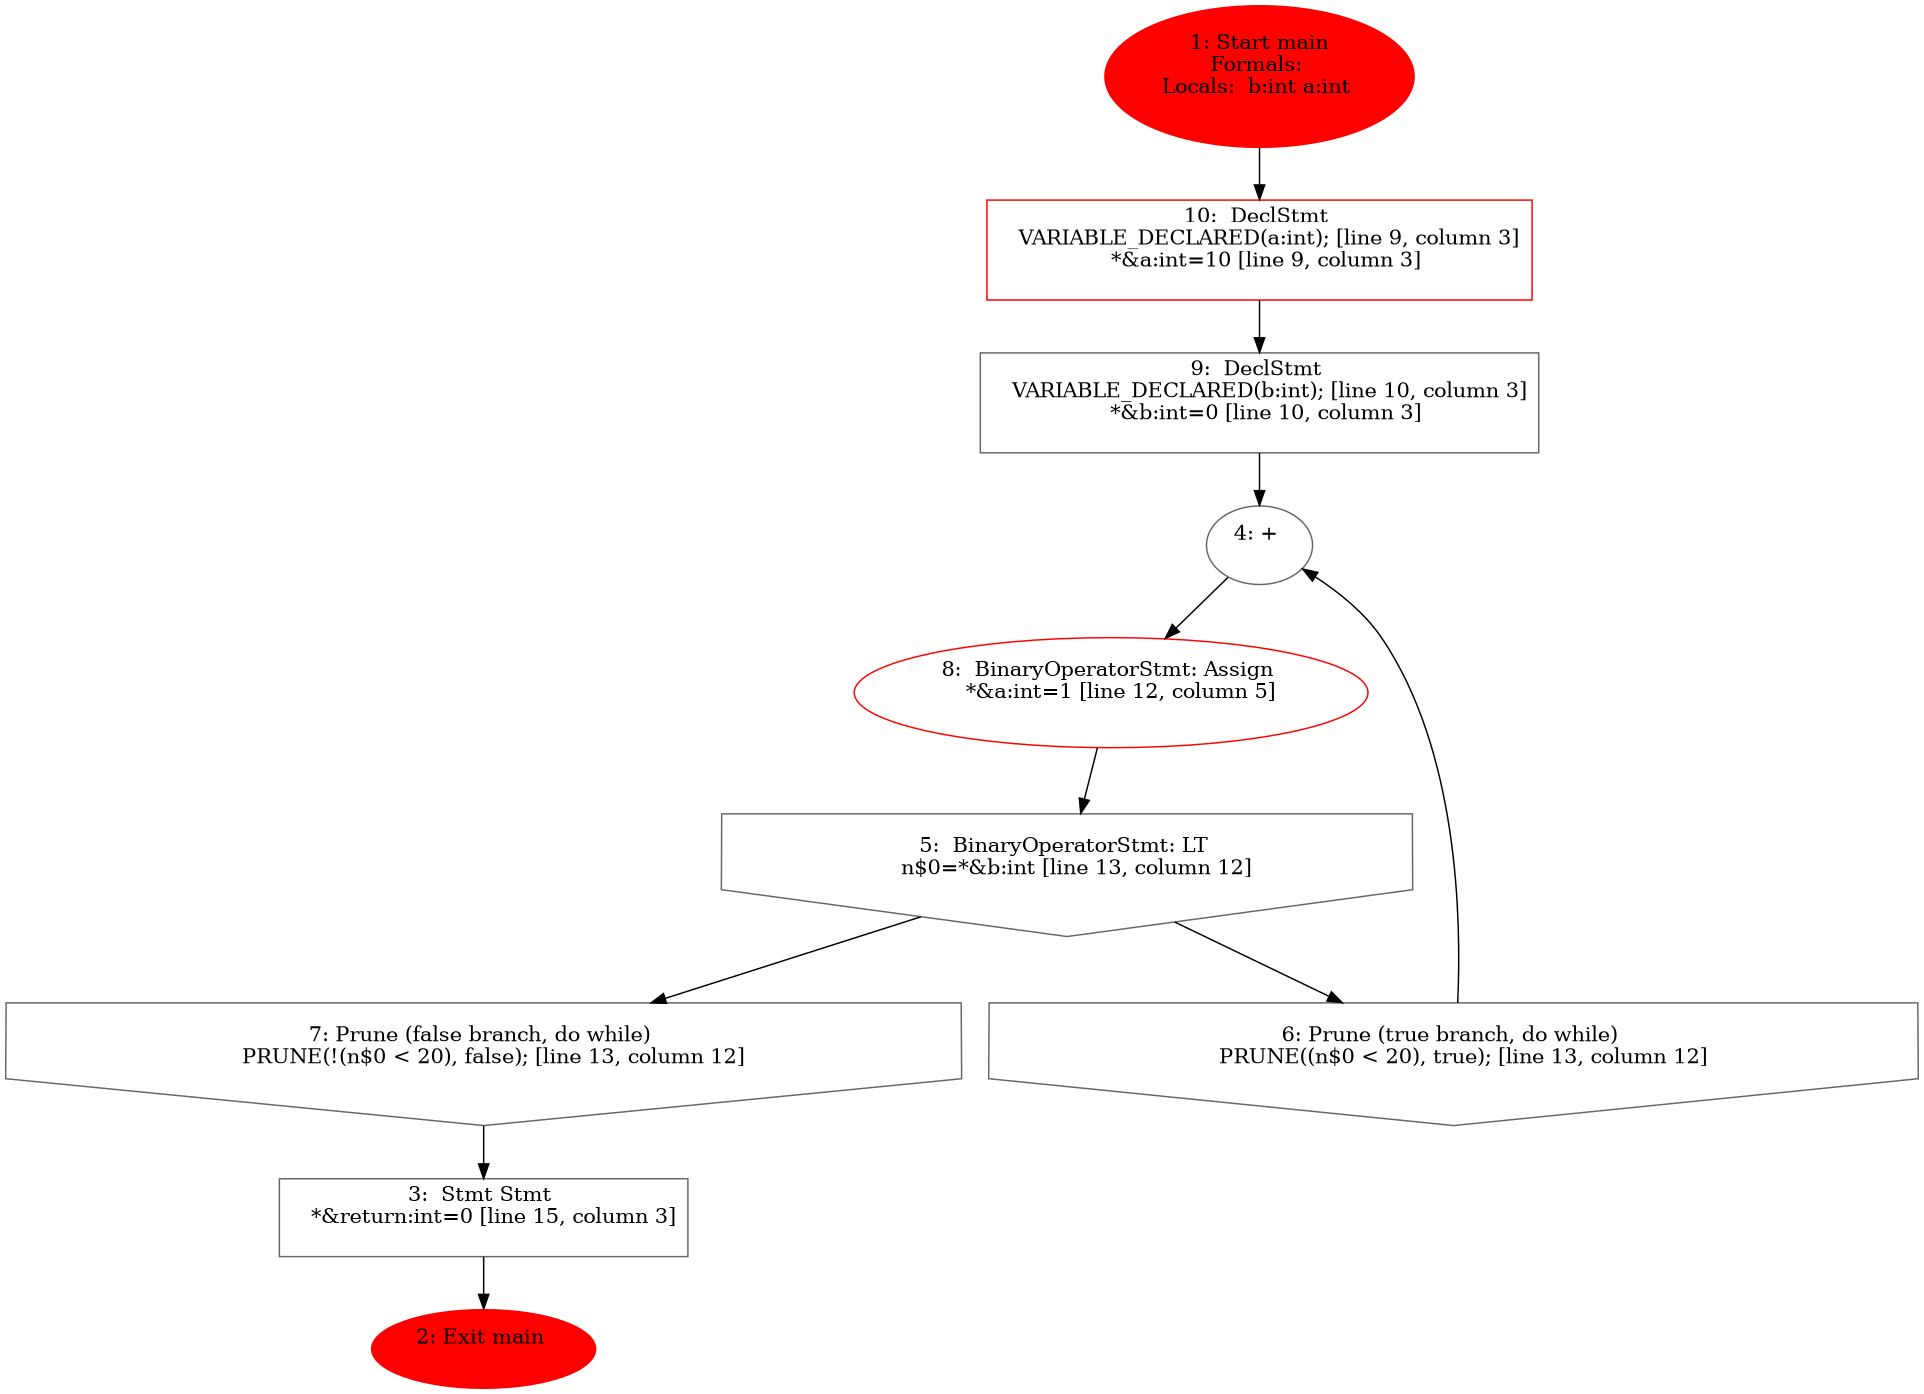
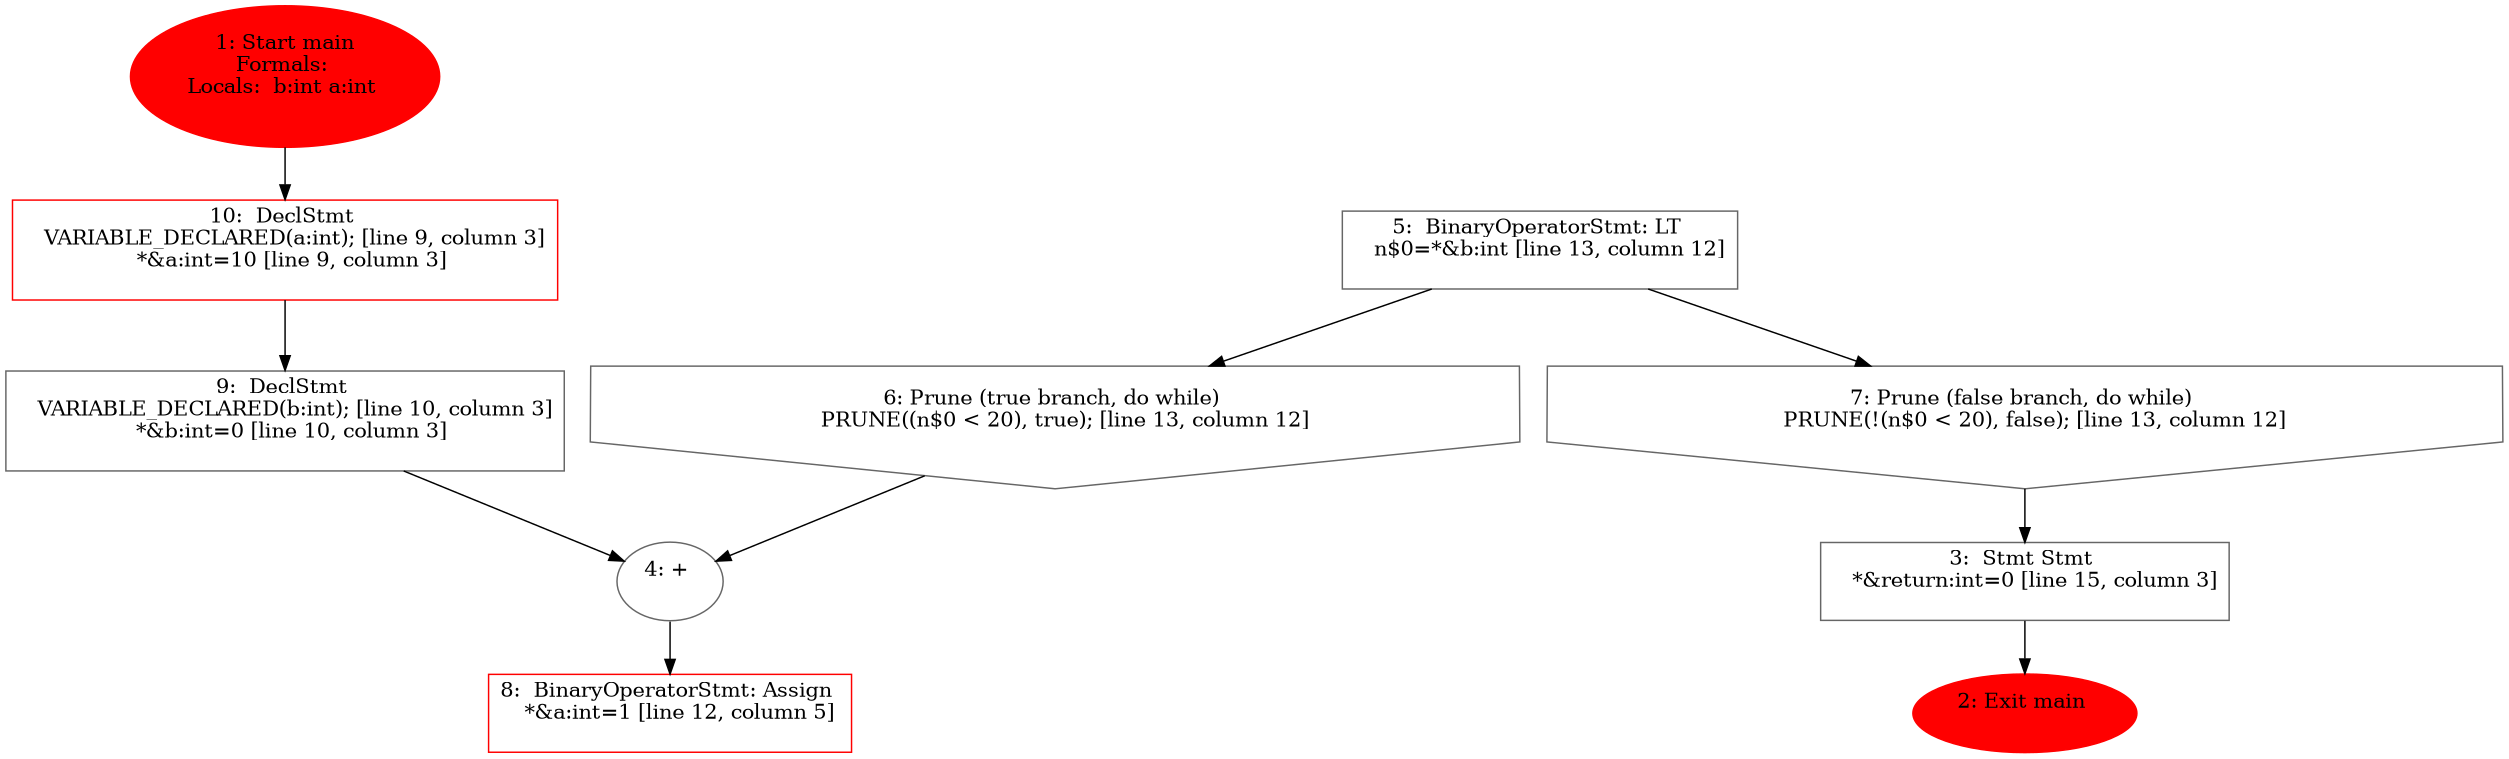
(1111, 693) -> (670, 713)
(1091, 773) -> none
(1067, 869) -> (1540, 250)
